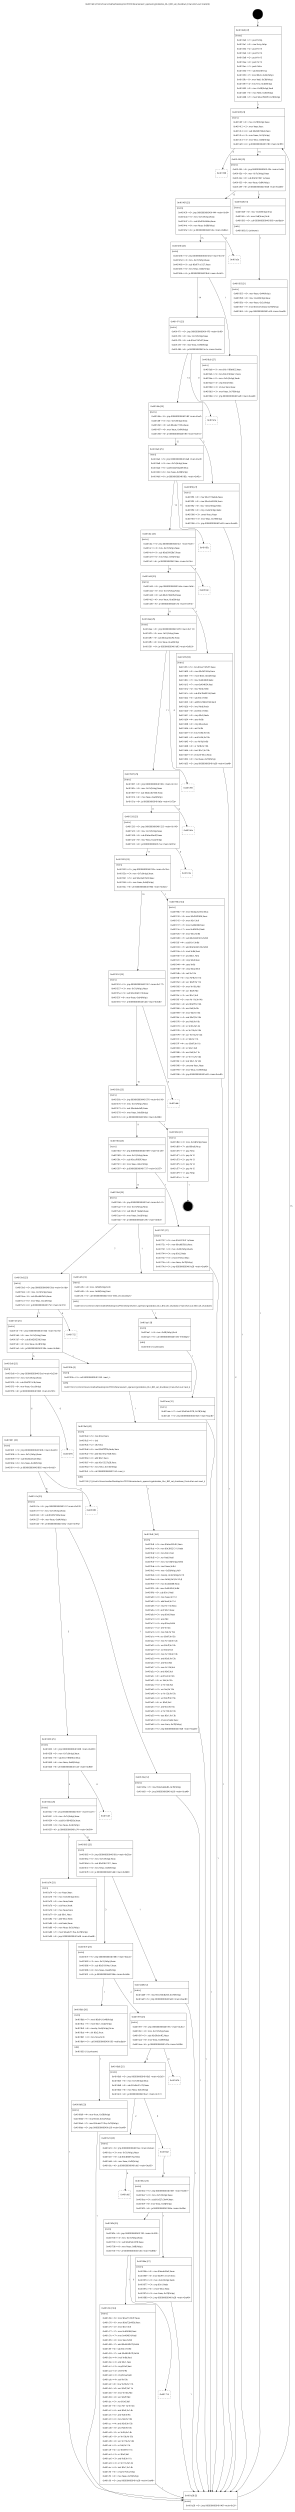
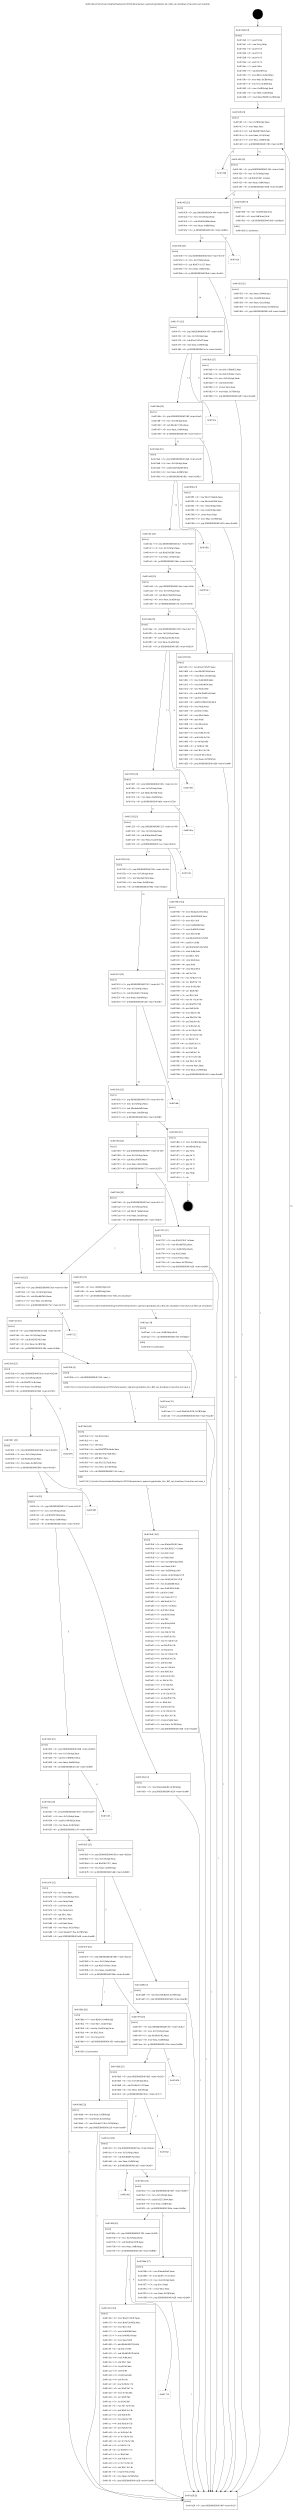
(164, 895) -> (176, 872)
(164, 2166) -> (144, 2173)
